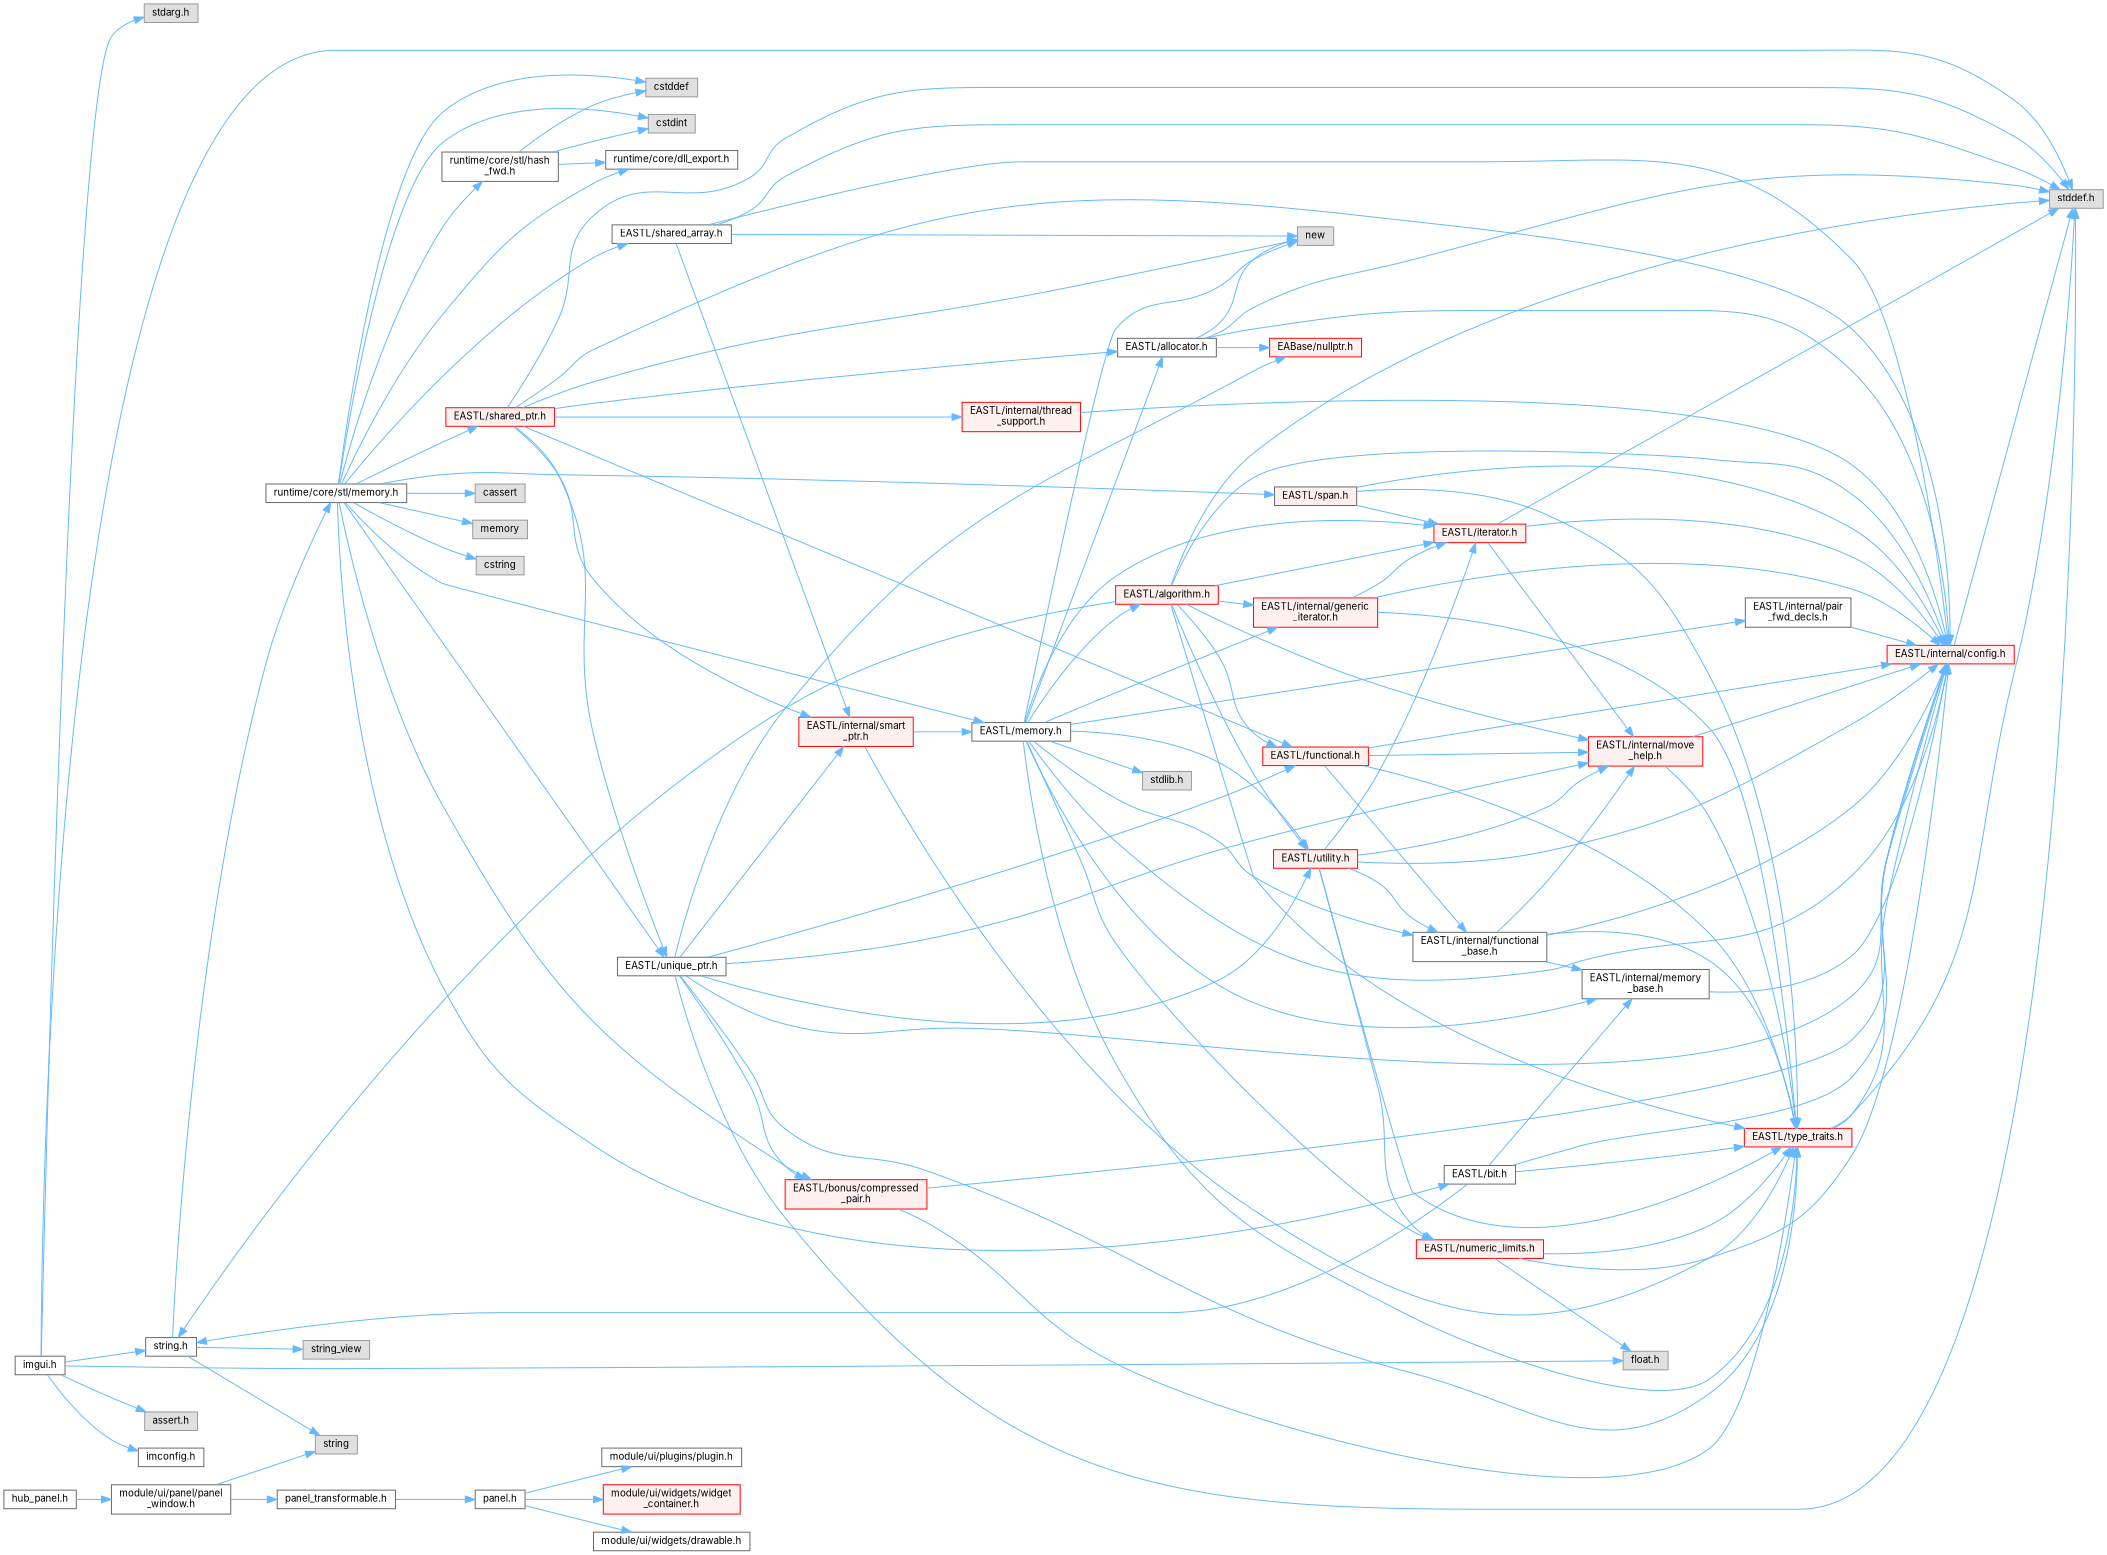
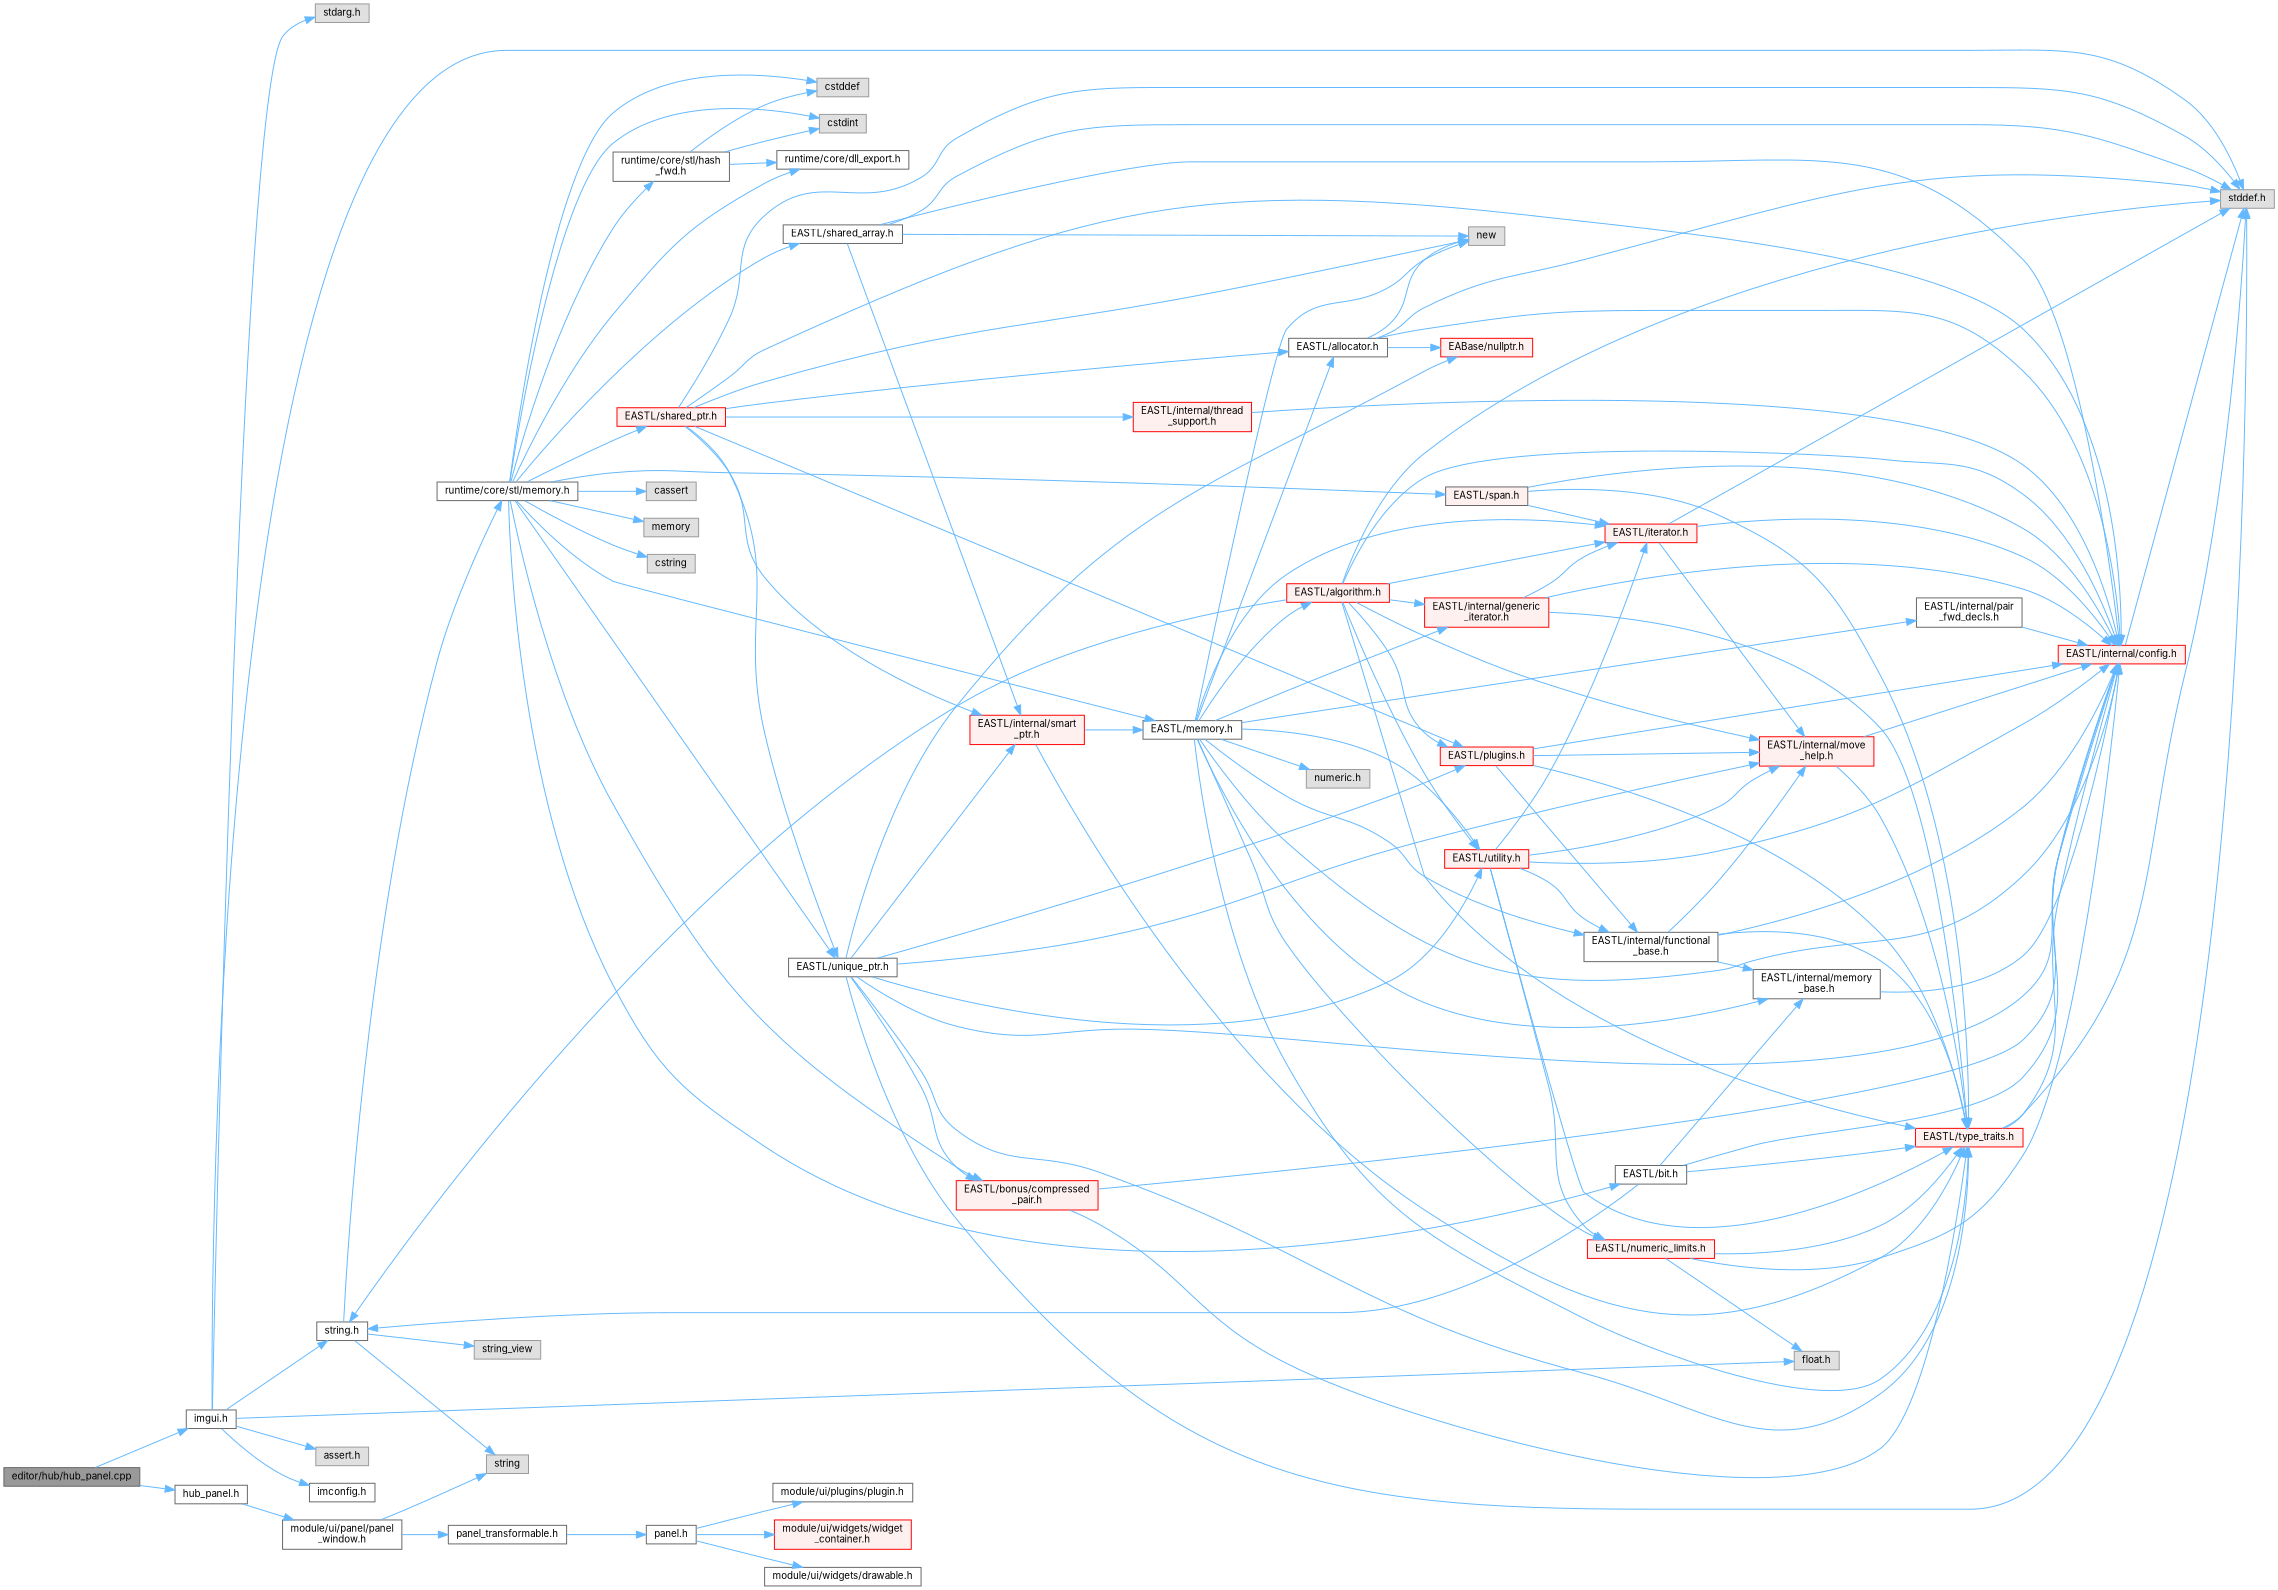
(1316, 756) -> (1487, 756)
(1167, 781) -> (1338, 779)
none -> (72, 1477)
